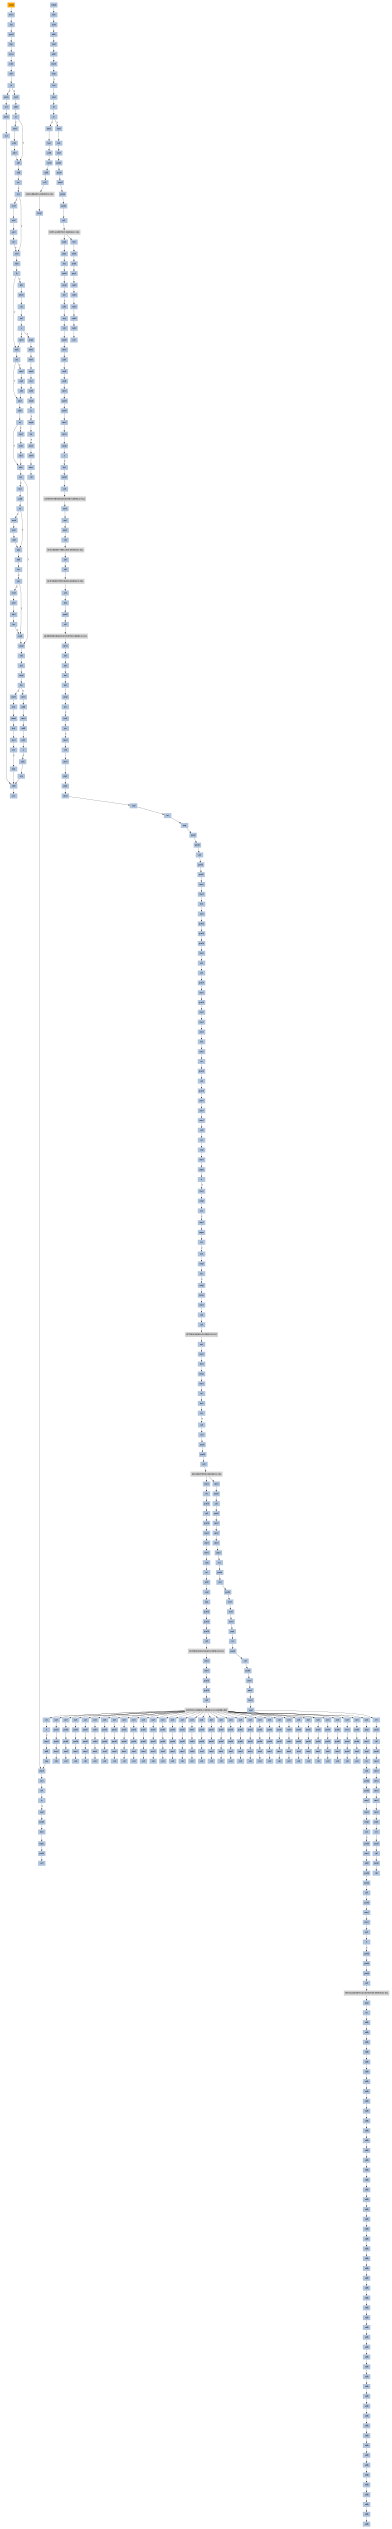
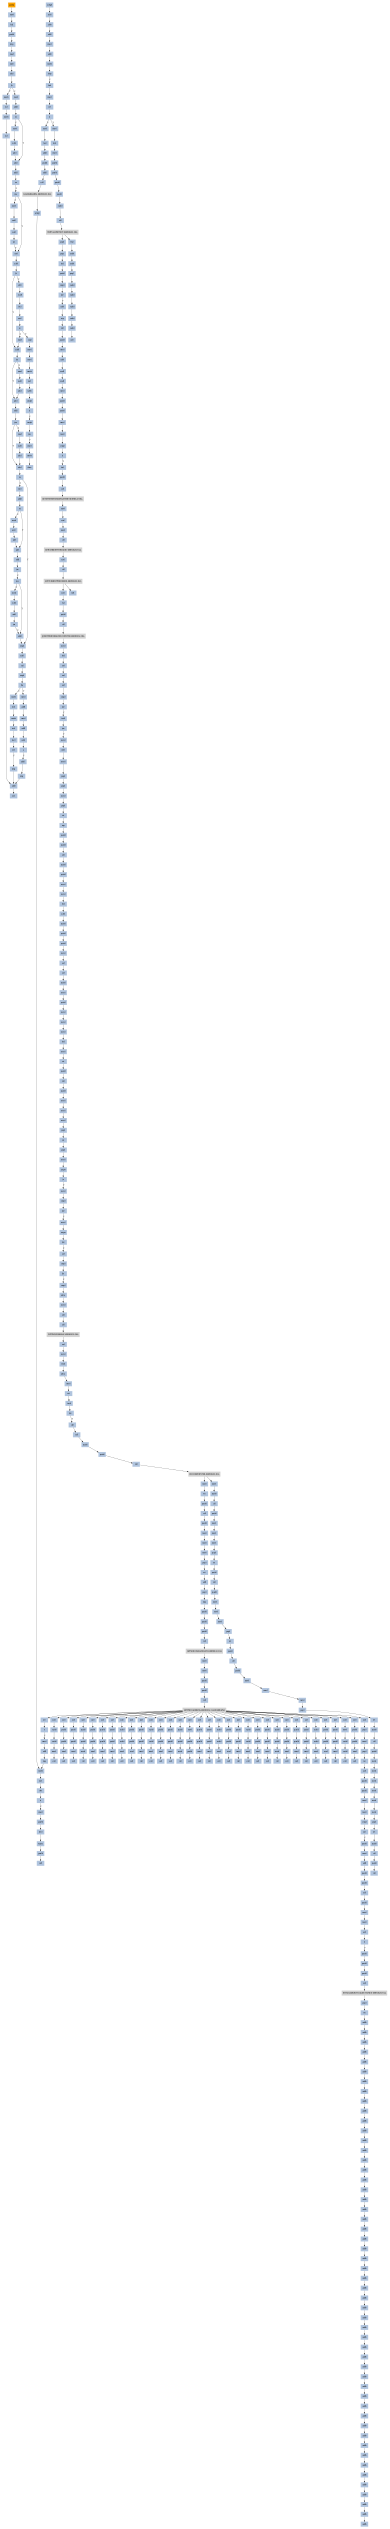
(31, 472) -> (67, 587)
